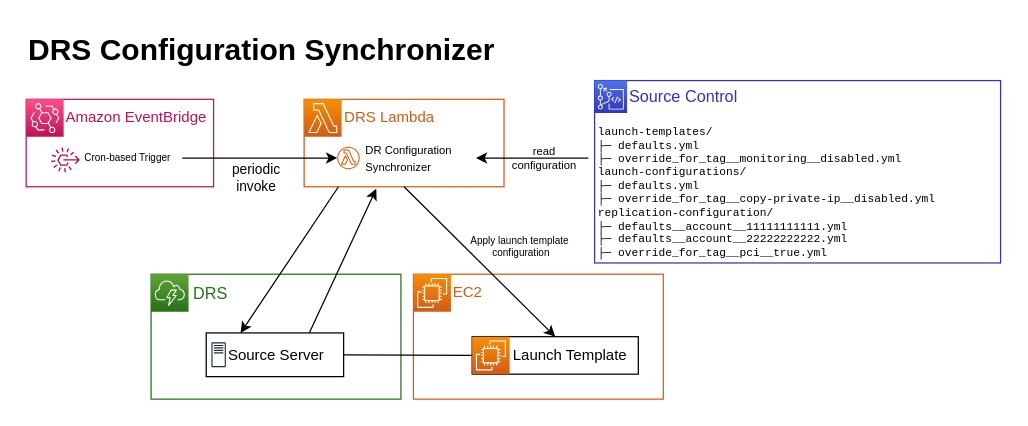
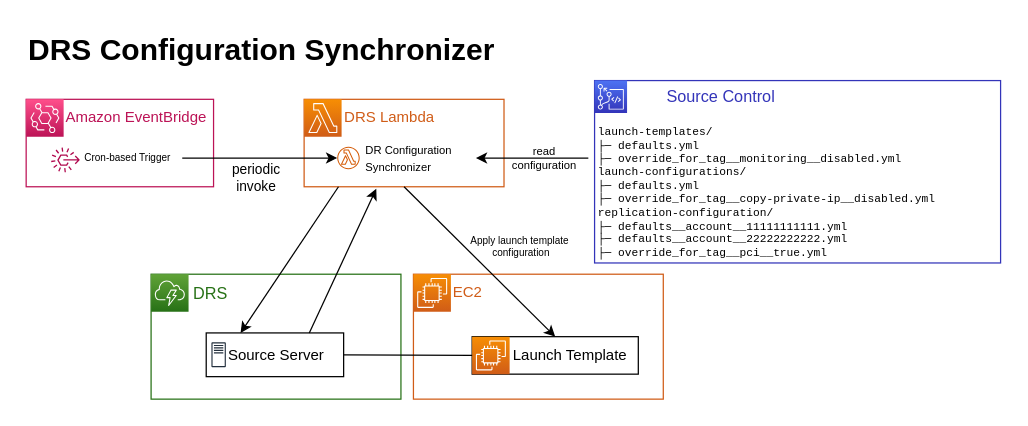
(683, 97) -> (721, 97)
